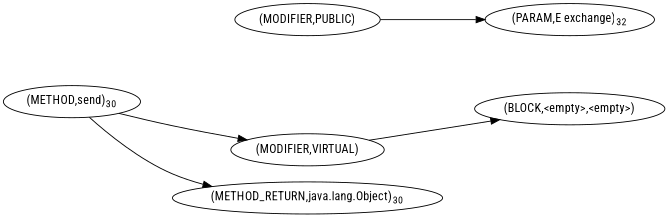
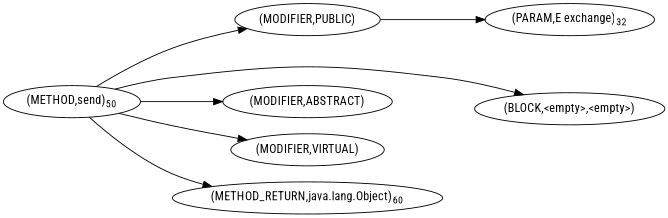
none -> (165, 51)
(112, 100) -> (112, 100)
none -> (308, 102)
(430, 131) -> (315, 67)
(398, 197) -> (398, 197)
